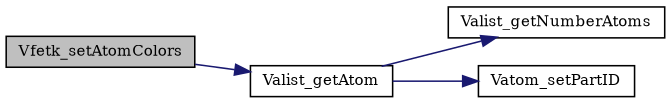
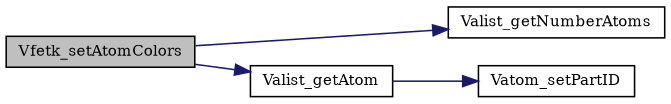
(432, 54) -> (314, 38)
